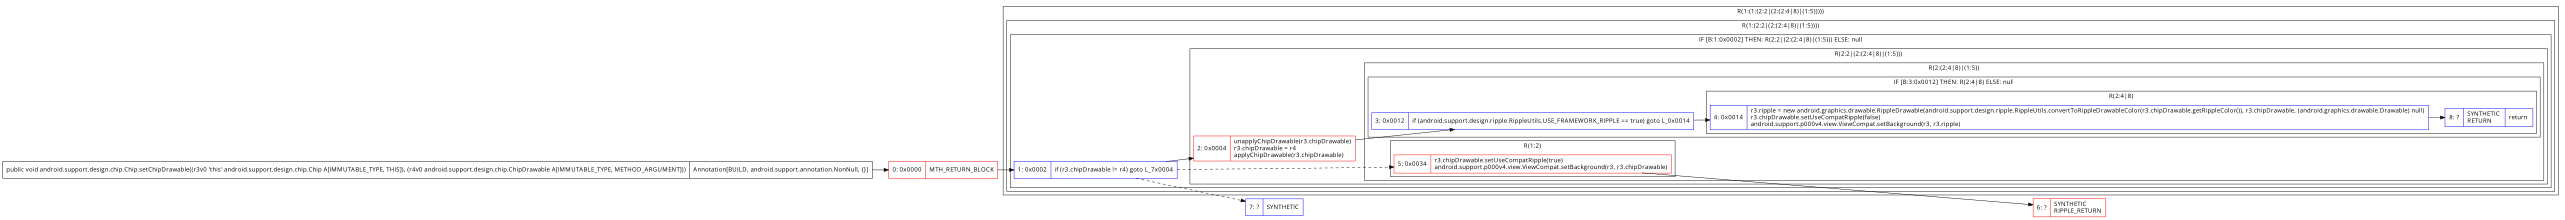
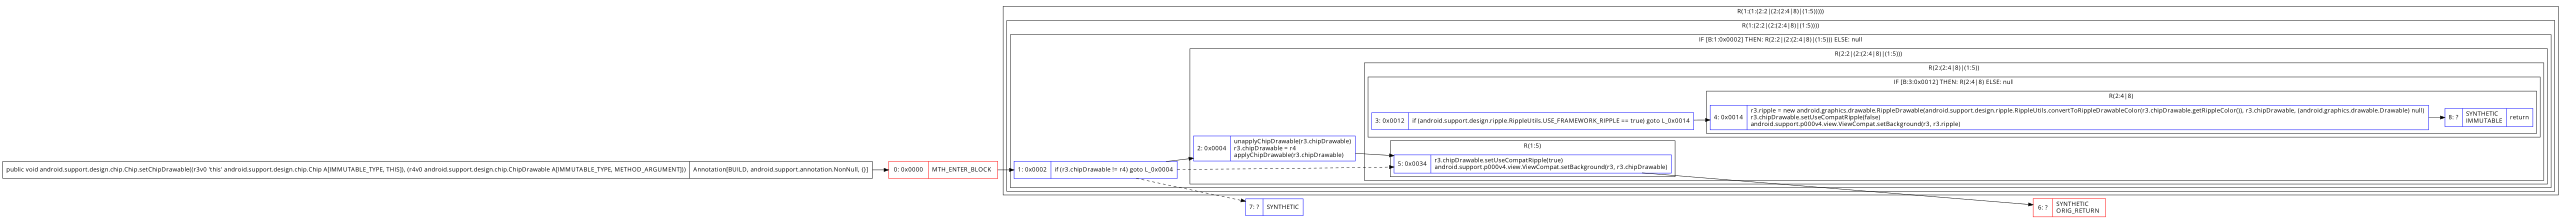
(2480, 121) -> (2484, 121)
(1407, 134) -> (1372, 154)
(1533, 146) -> (1533, 146)
(1274, 149) -> (1274, 149)
(1533, 164) -> (1533, 164)
(962, 170) -> (962, 170)
(1114, 170) -> (1114, 170)
(2078, 211) -> (2078, 211)
